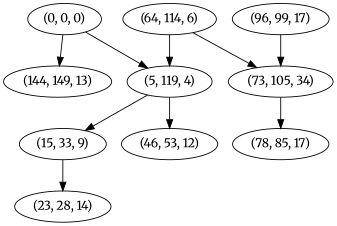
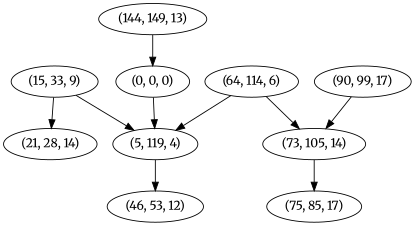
(281, 19) -> (363, 82)
(62, 46) -> (153, 46)
(281, 82) -> (314, 144)
(120, 111) -> (101, 111)
(281, 144) -> (314, 207)
(63, 207) -> (50, 144)
